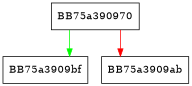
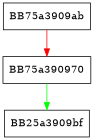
(120, 39) -> (47, 39)
(45, 70) -> (47, 124)
